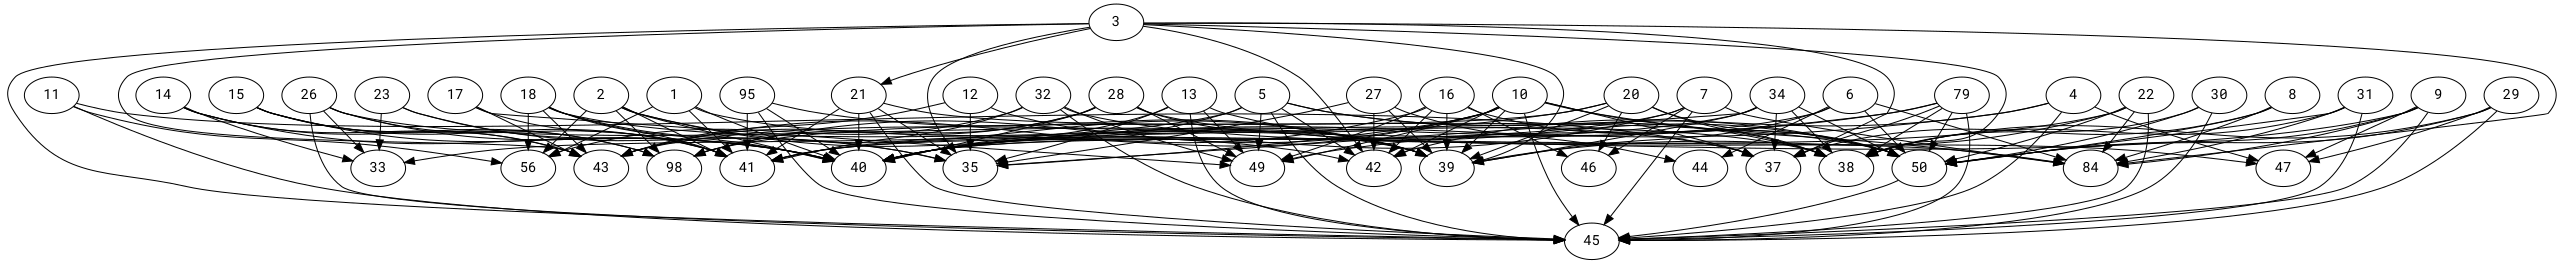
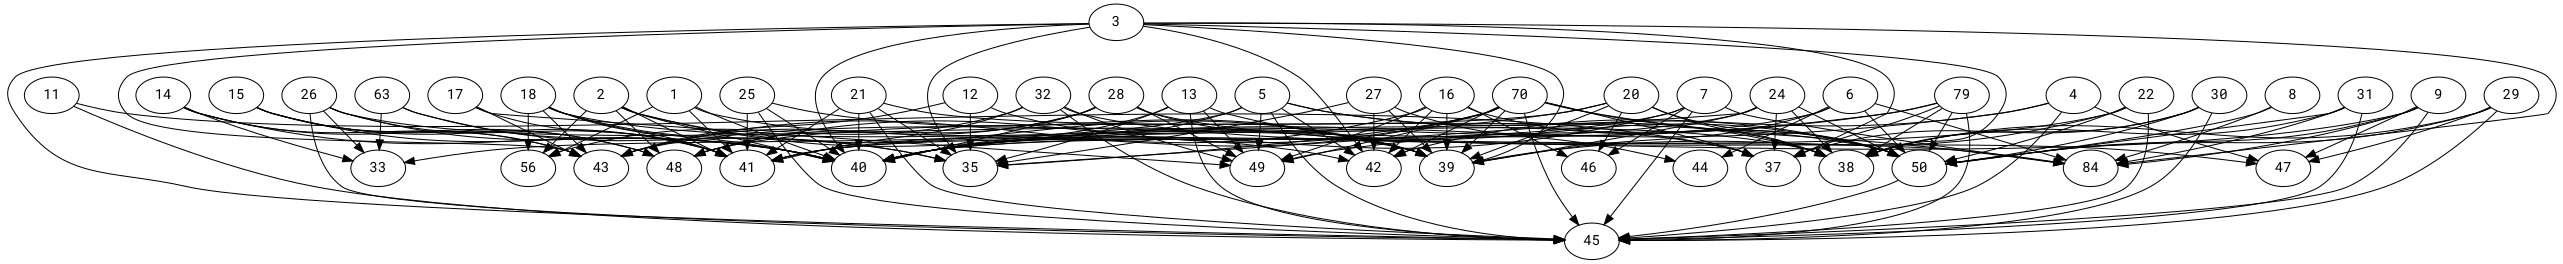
(990, 52) -> (915, 41)
(382, 95) -> (382, 95)
(747, 95) -> (747, 95)
(1520, 95) -> (1520, 95)
(1777, 95) -> (1777, 95)
(2122, 128) -> none
(2038, 132) -> (2002, 132)
(281, 139) -> none
(674, 168) -> (674, 168)
